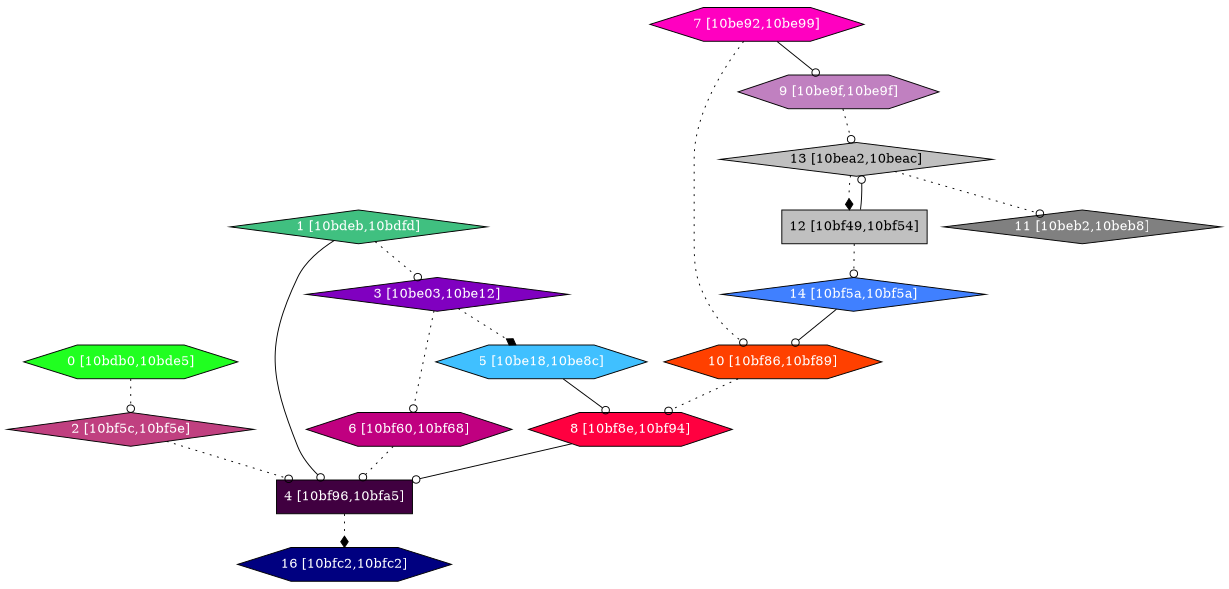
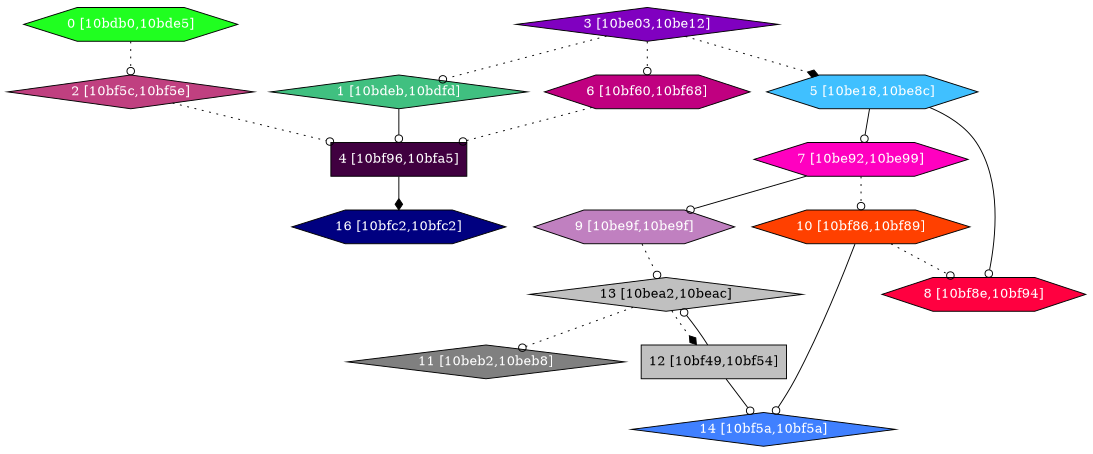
none -> (867, 122)
(854, 257) -> (737, 393)
(395, 258) -> (527, 57)
(817, 325) -> (820, 328)
(496, 461) -> none
(344, 525) -> (399, 188)
